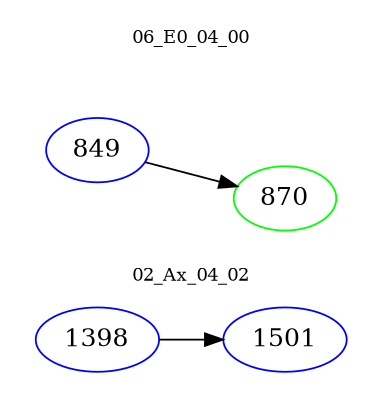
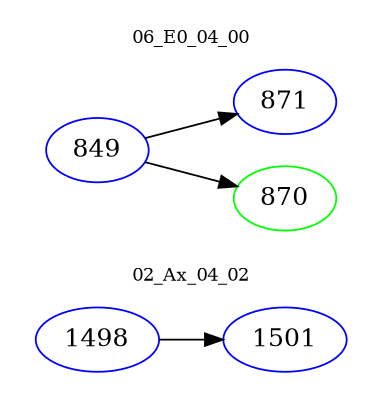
none -> (285, 102)
(97, 340) -> (97, 340)
